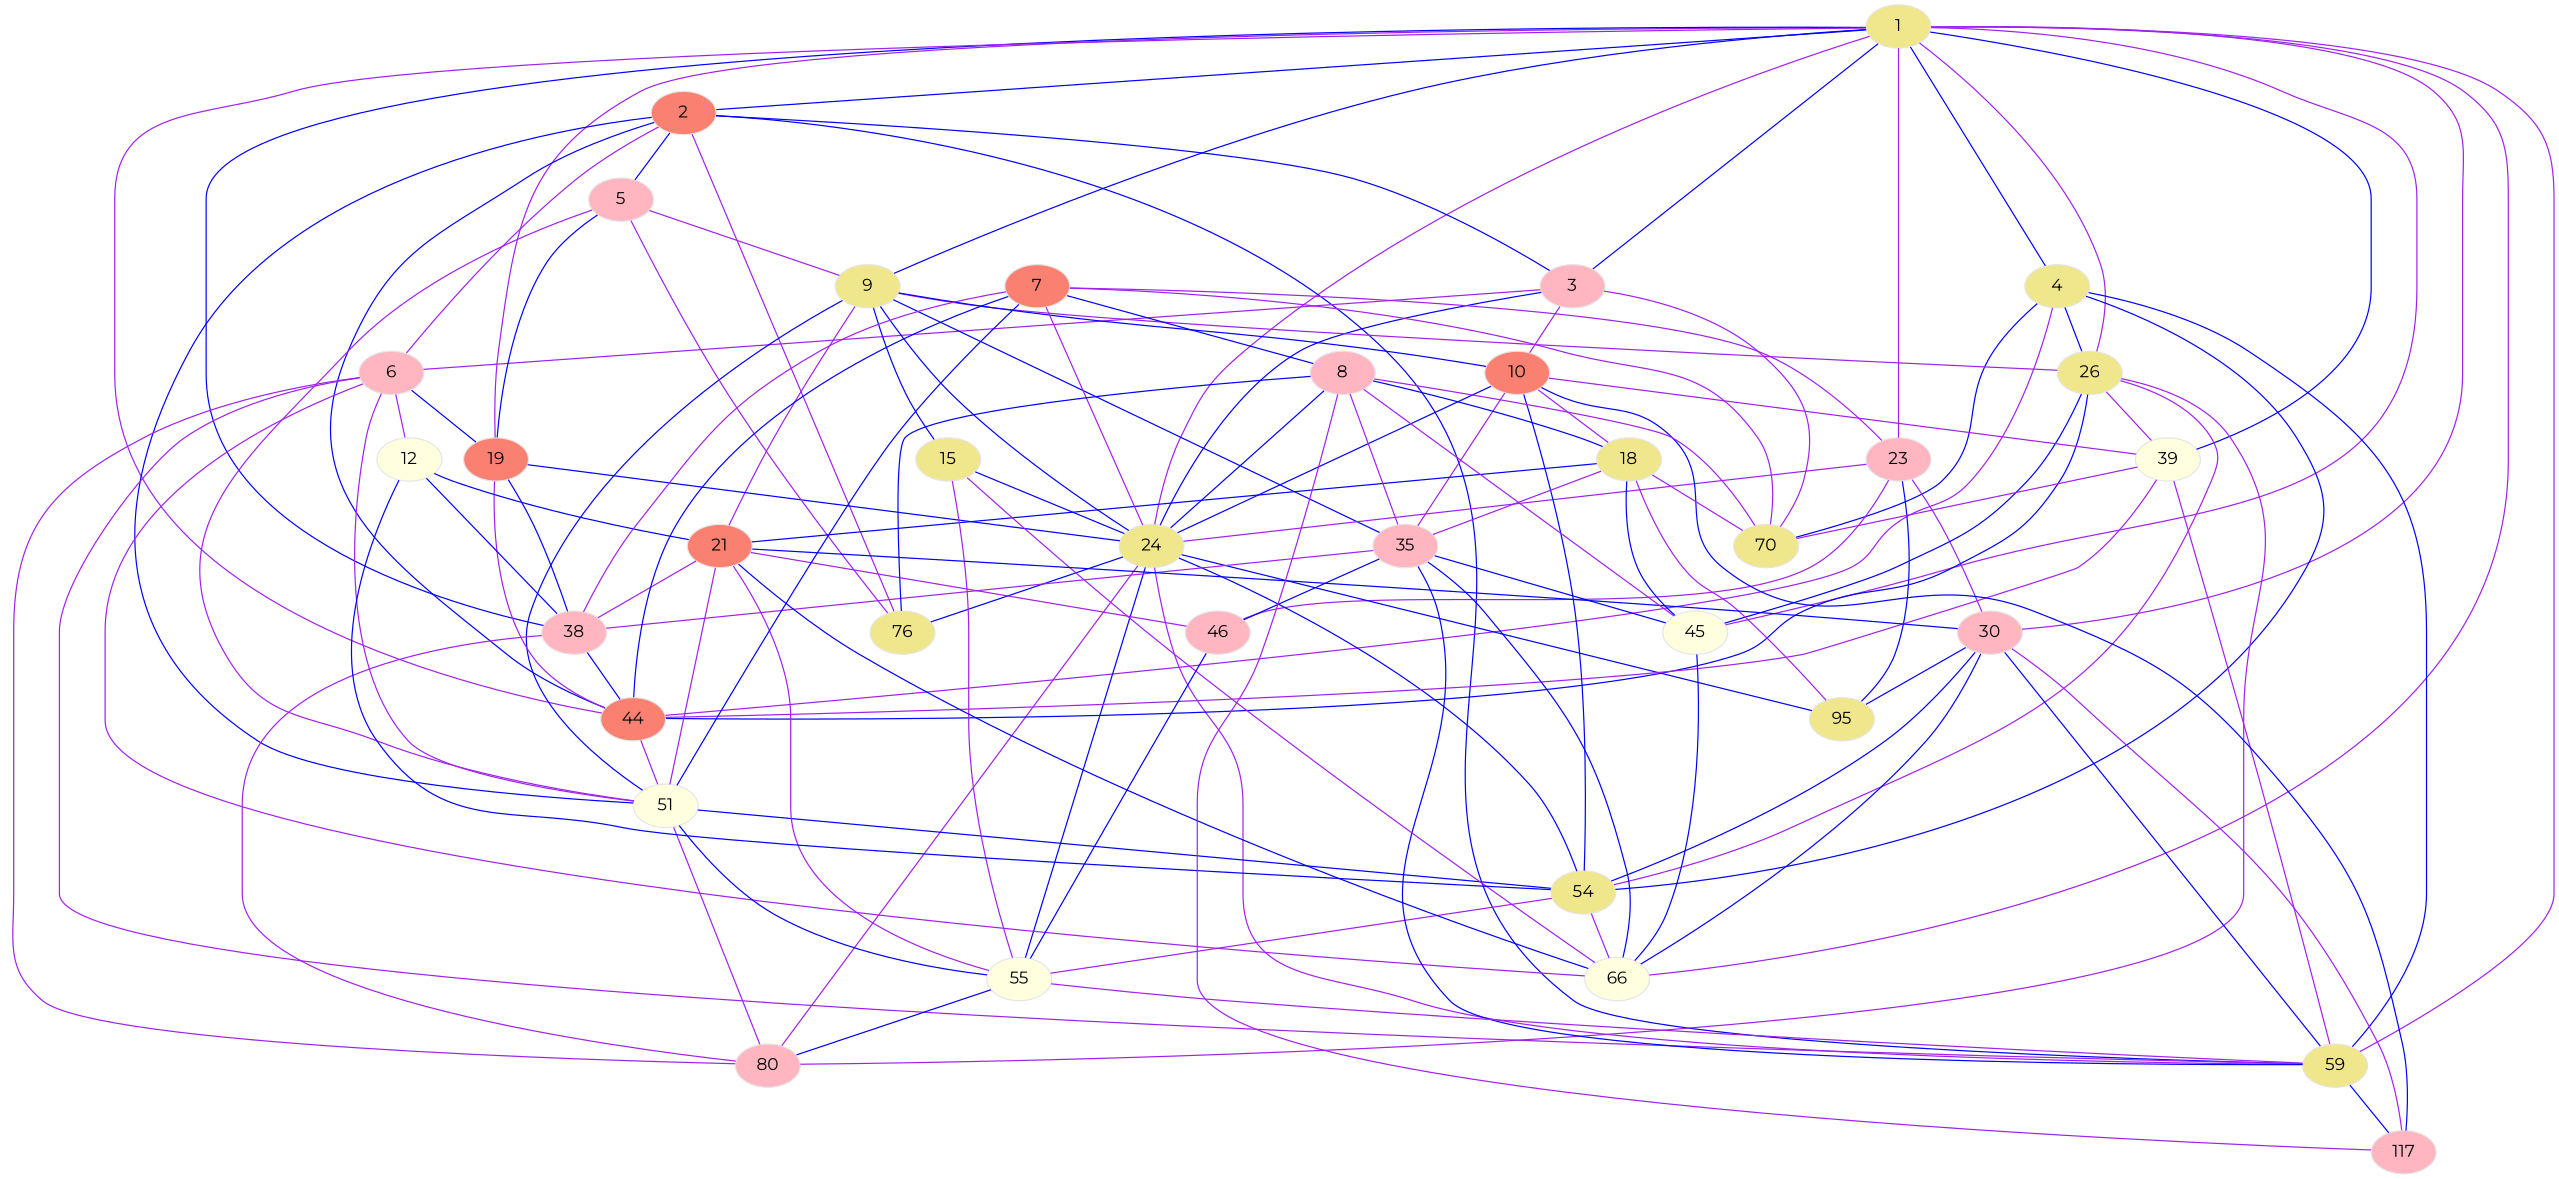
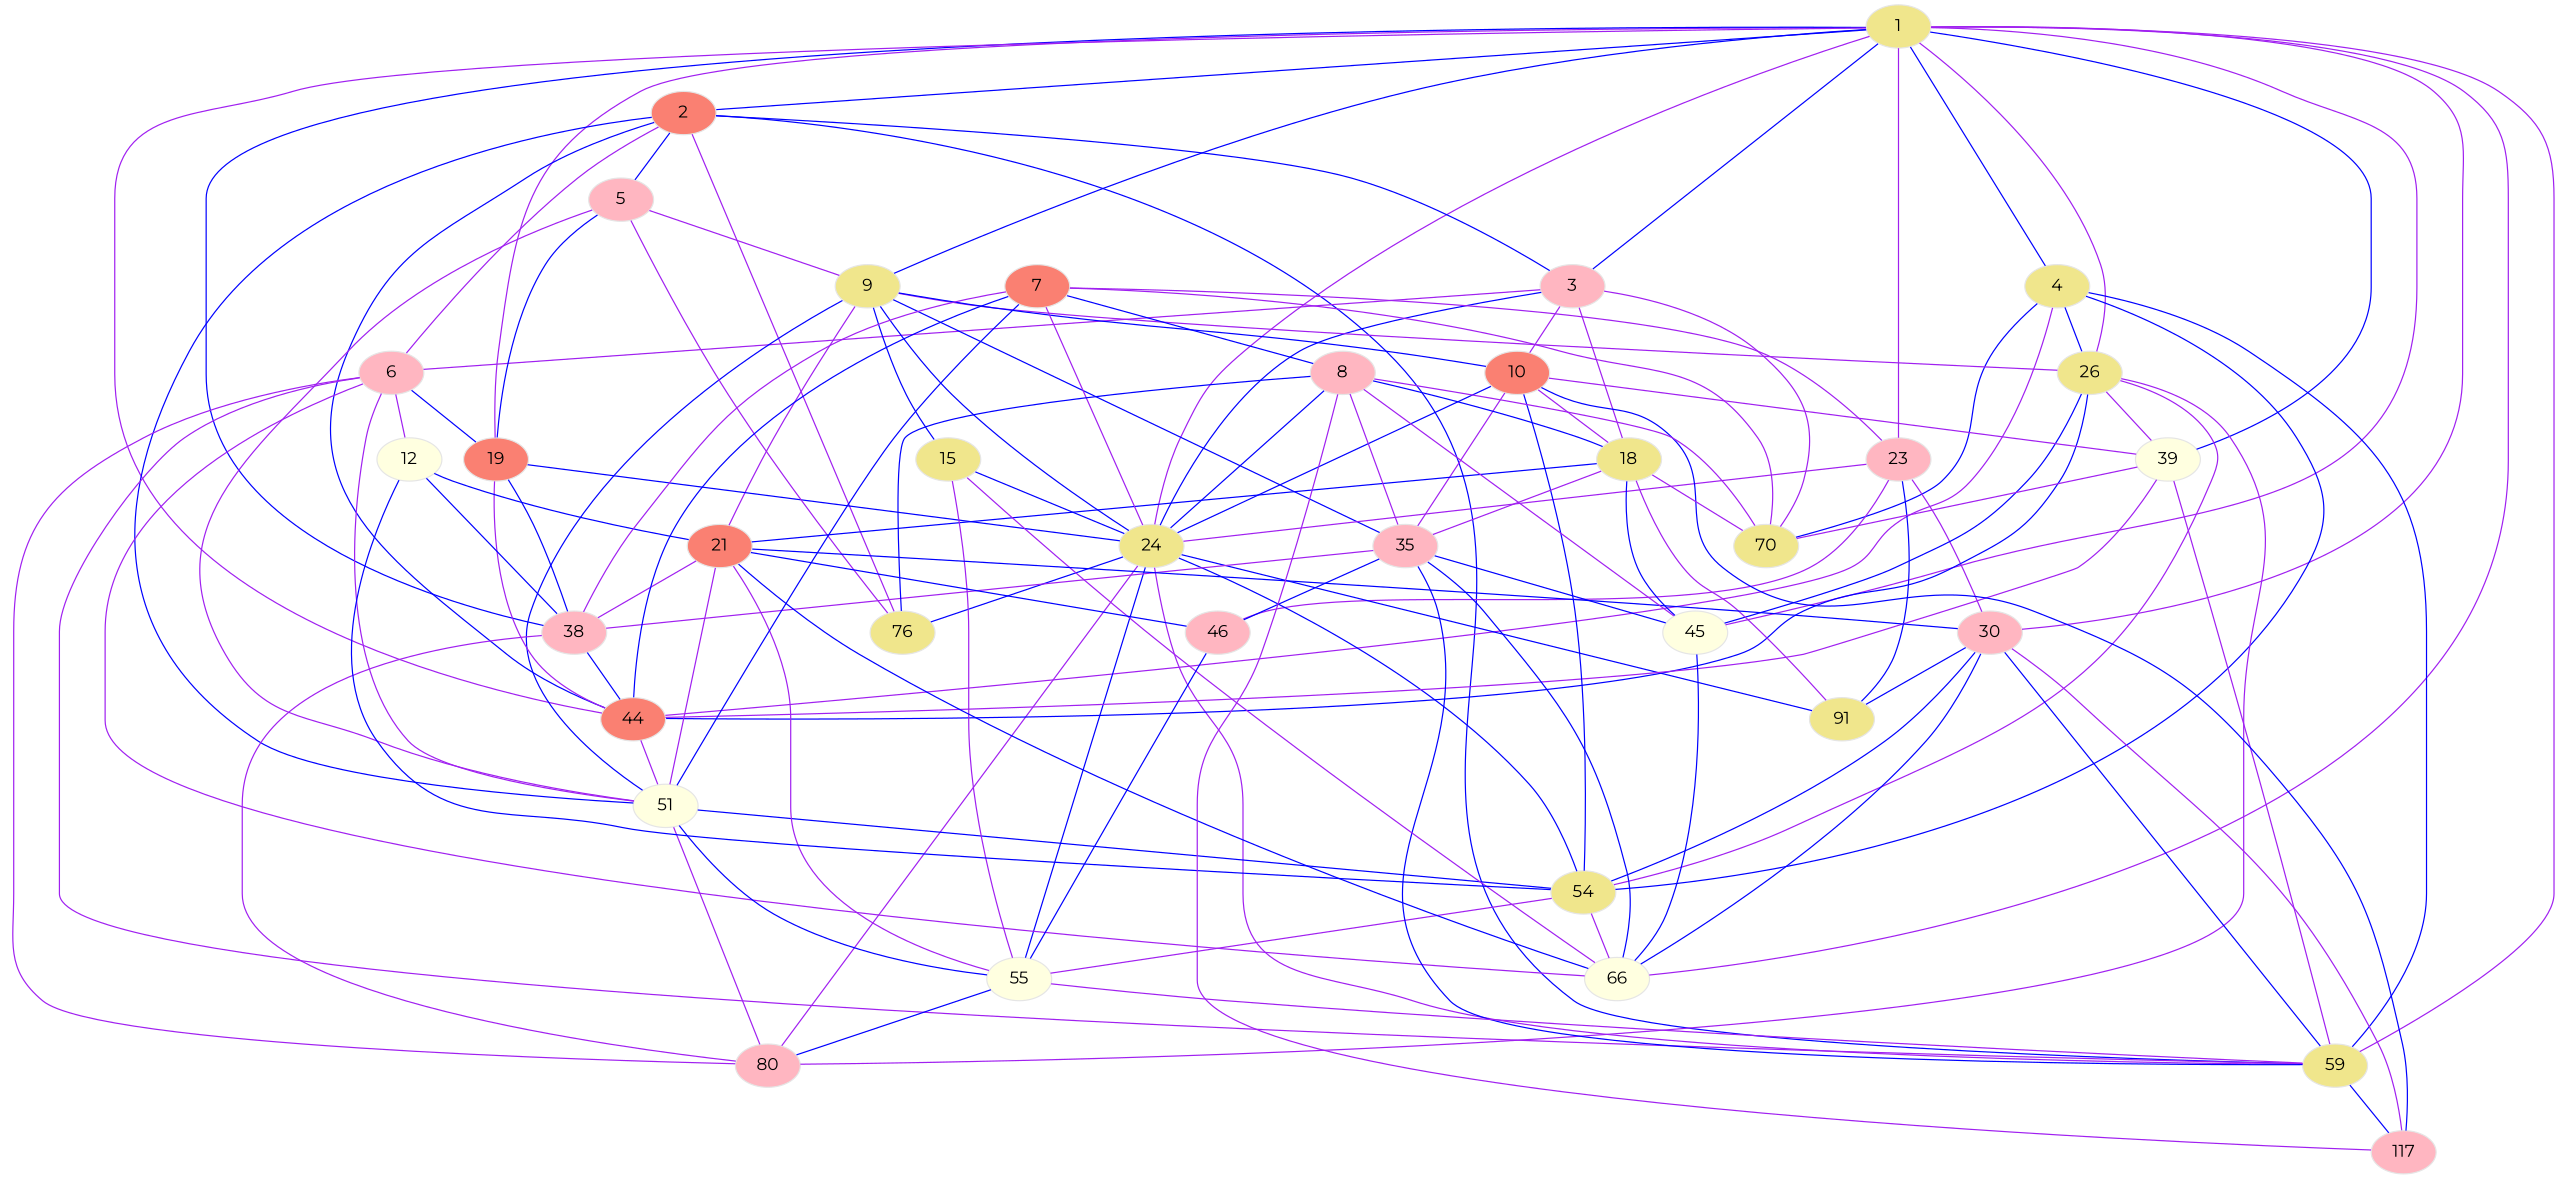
none -> (1601, 373)
(947, 586) -> (947, 586)
(1842, 719) -> (1842, 719)
